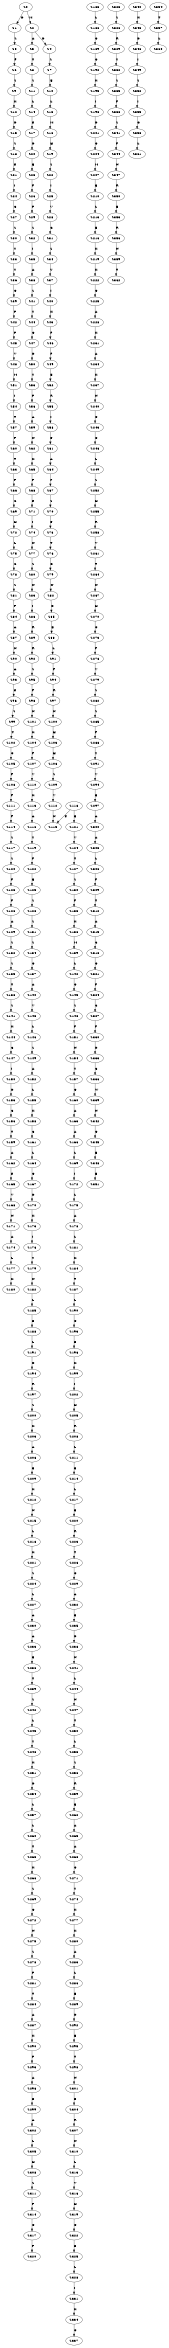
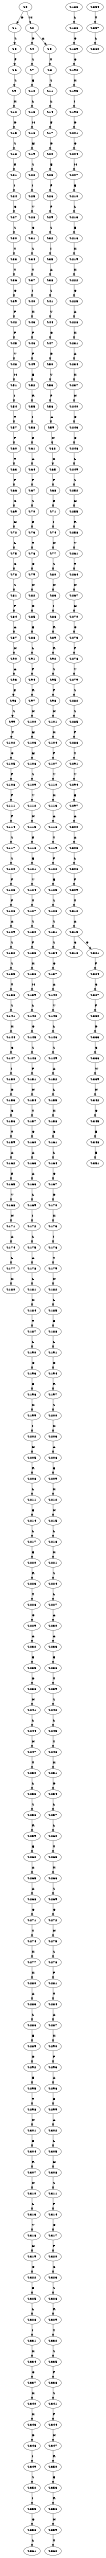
(64, 816) -> (32, 836)
(95, 962) -> (84, 942)
none -> (53, 2266)
none -> (32, 2392)
